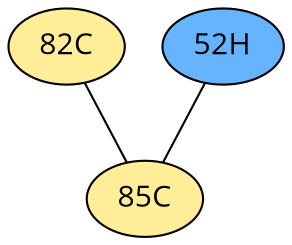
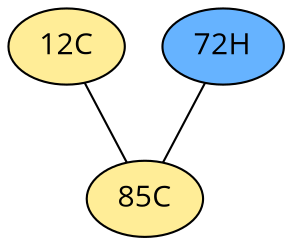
(67, 47) -> (67, 47)
(223, 47) -> (223, 47)
